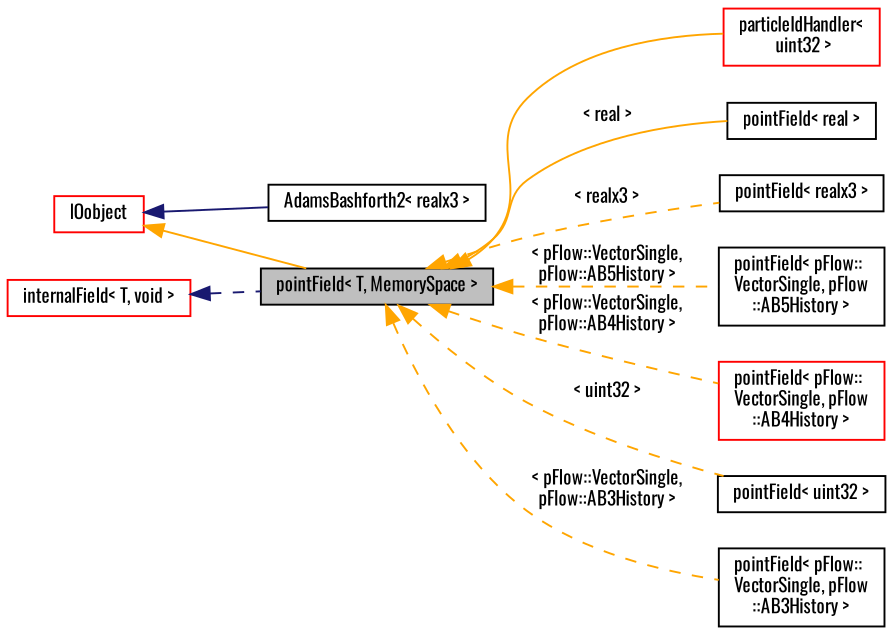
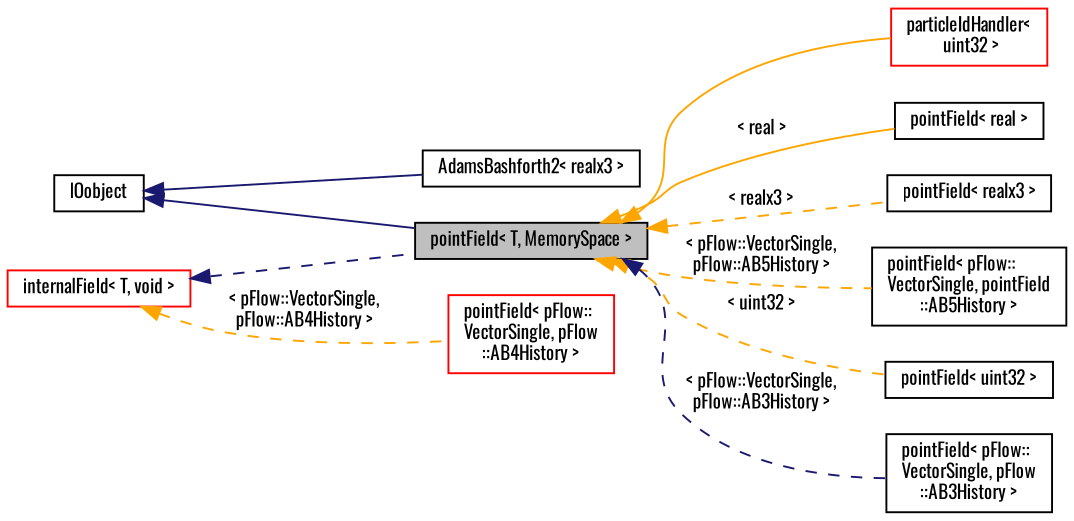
(99, 214) -> (99, 193)
(235, 249) -> (289, 214)
(802, 287) -> (969, 287)
(582, 351) -> (302, 341)
(517, 502) -> (705, 433)
